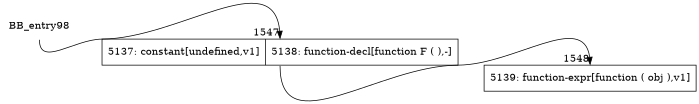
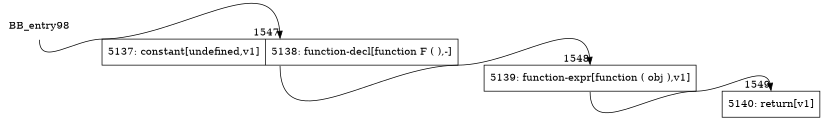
none -> (771, 104)
